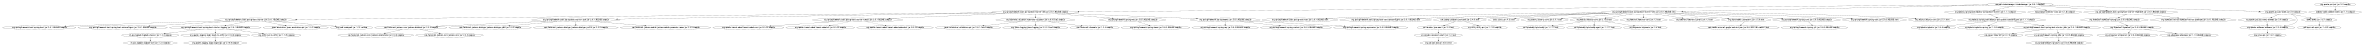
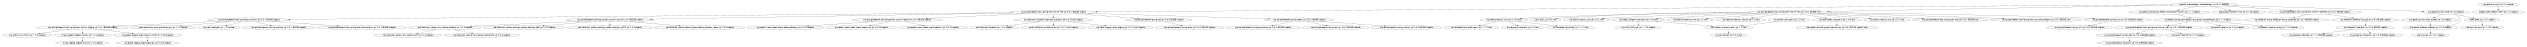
(1875, 20) -> none
(1450, 24) -> (1683, 24)
